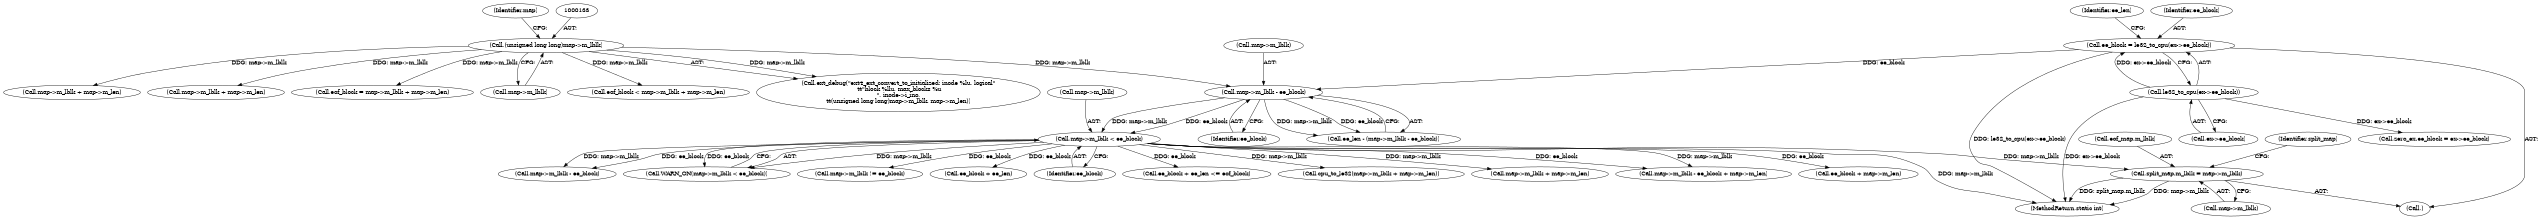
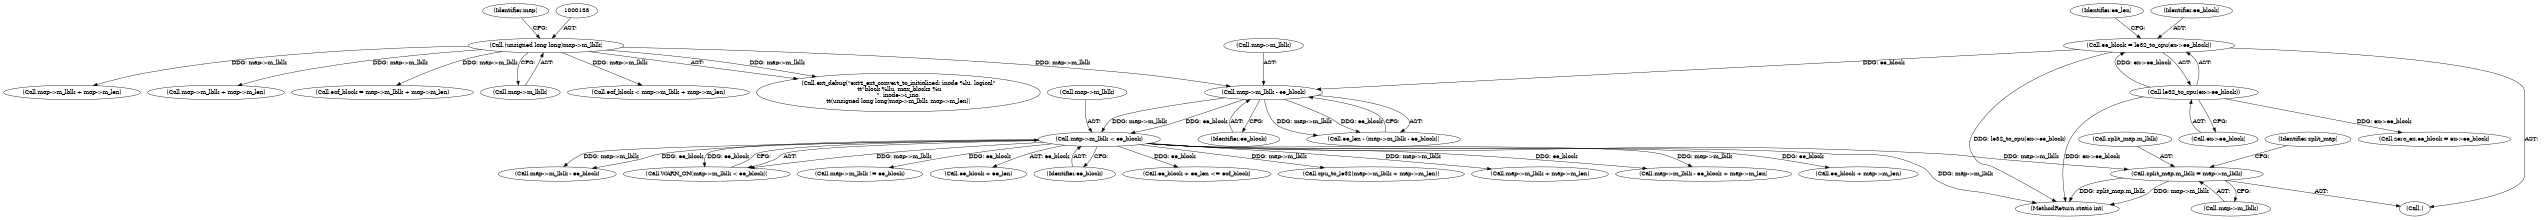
(2186, 63) -> (2186, 63)
(2125, 139) -> (2125, 139)
(1050, 157) -> (1050, 157)
